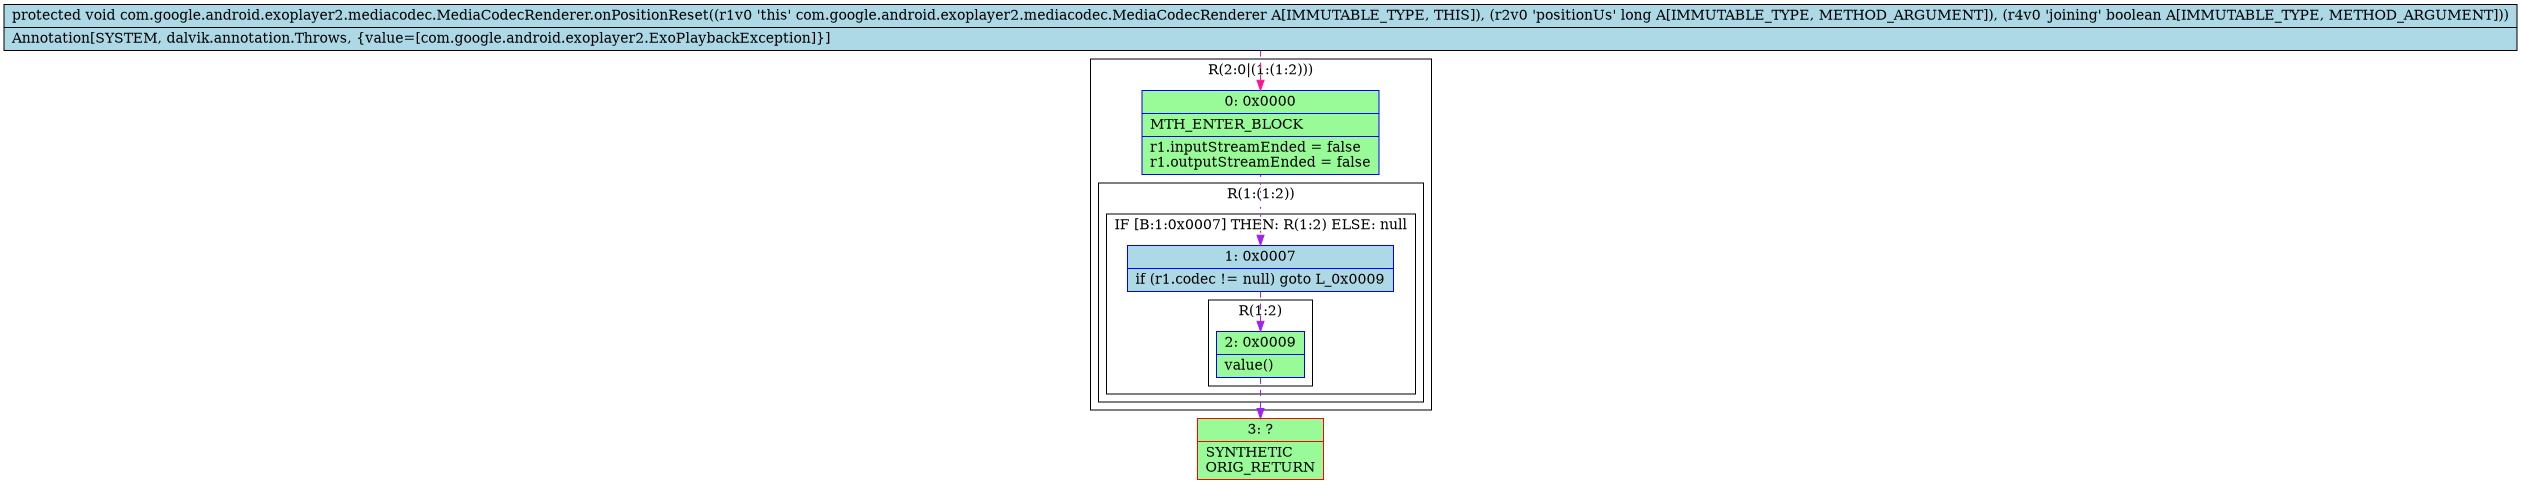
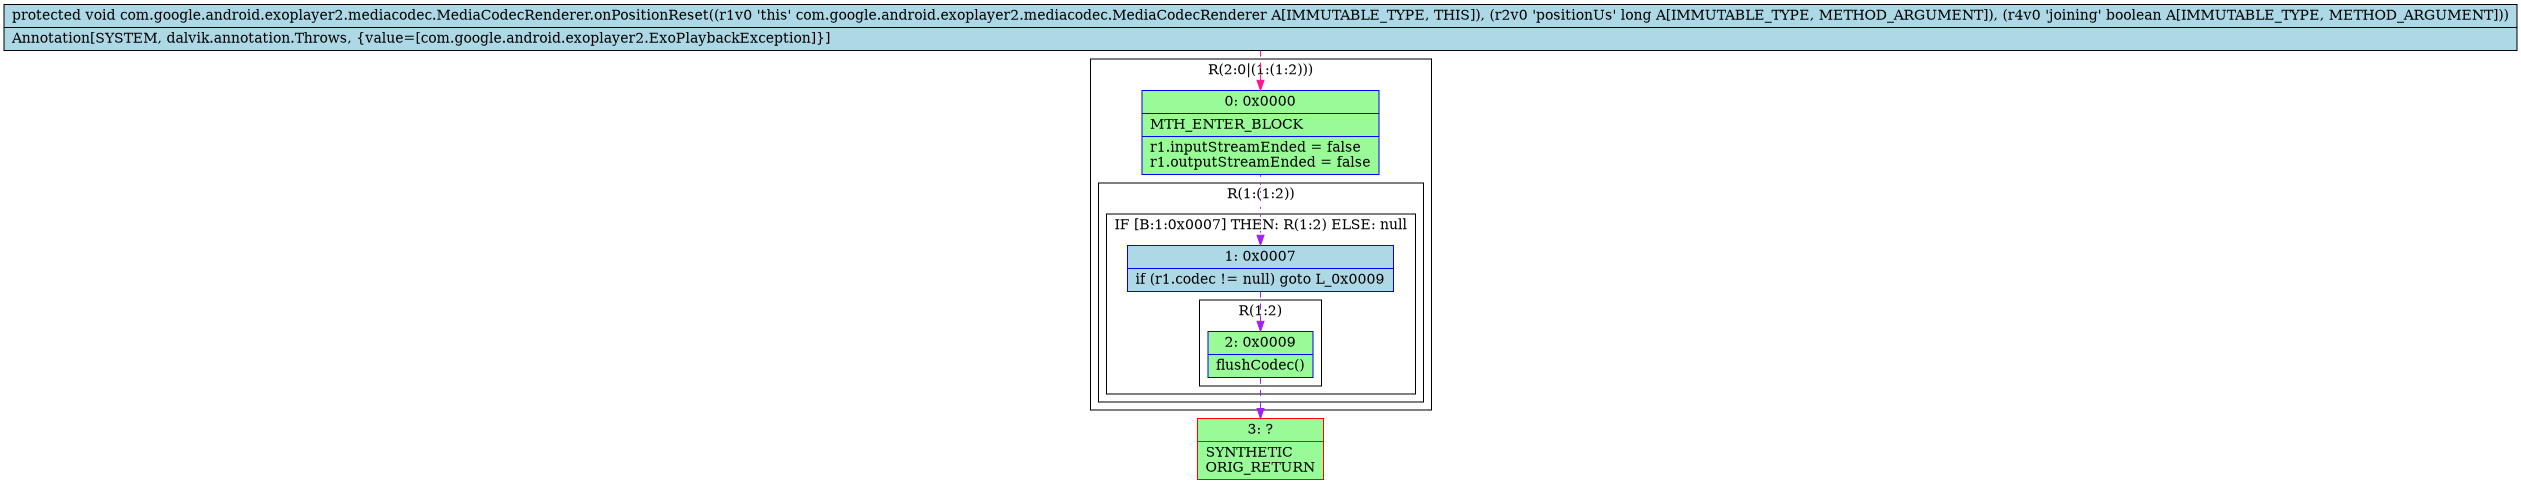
(1249, 366) -> (1260, 366)
